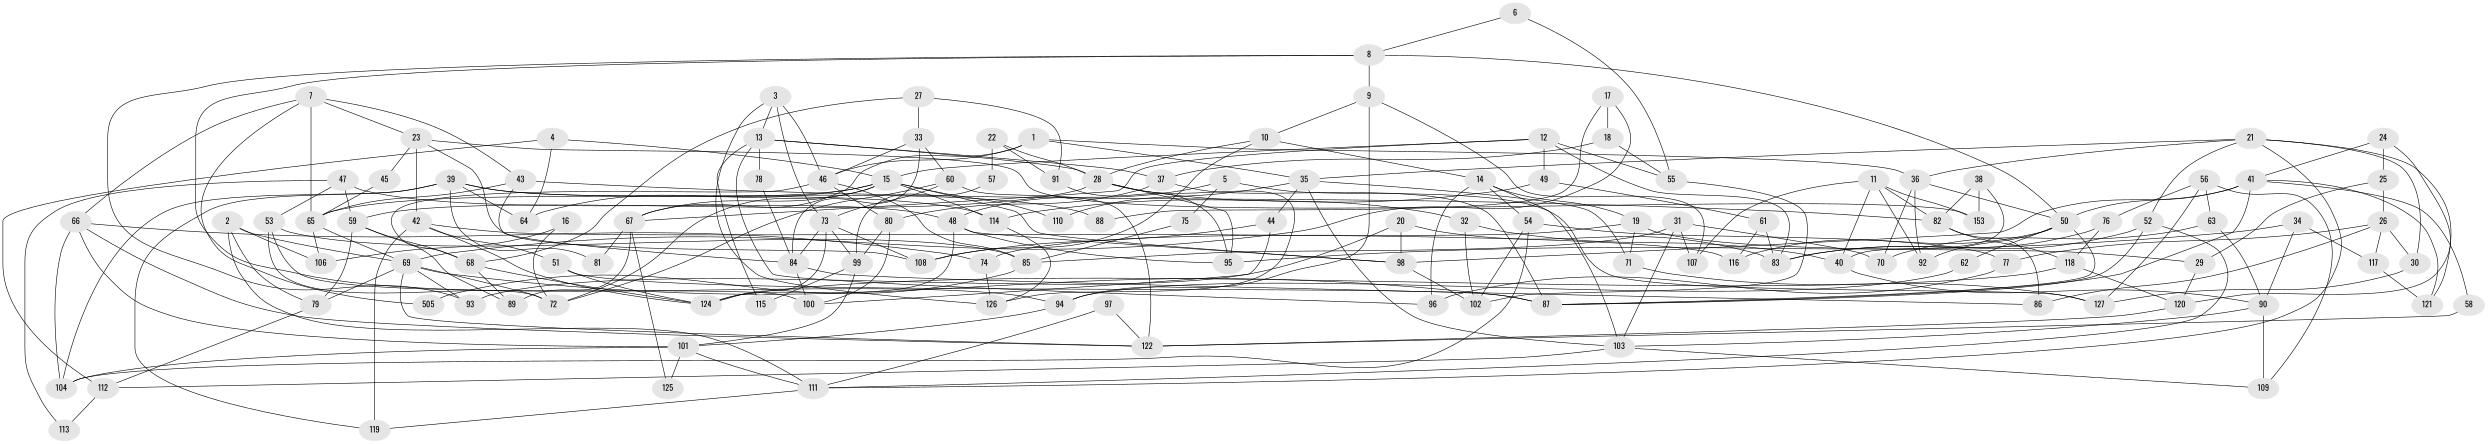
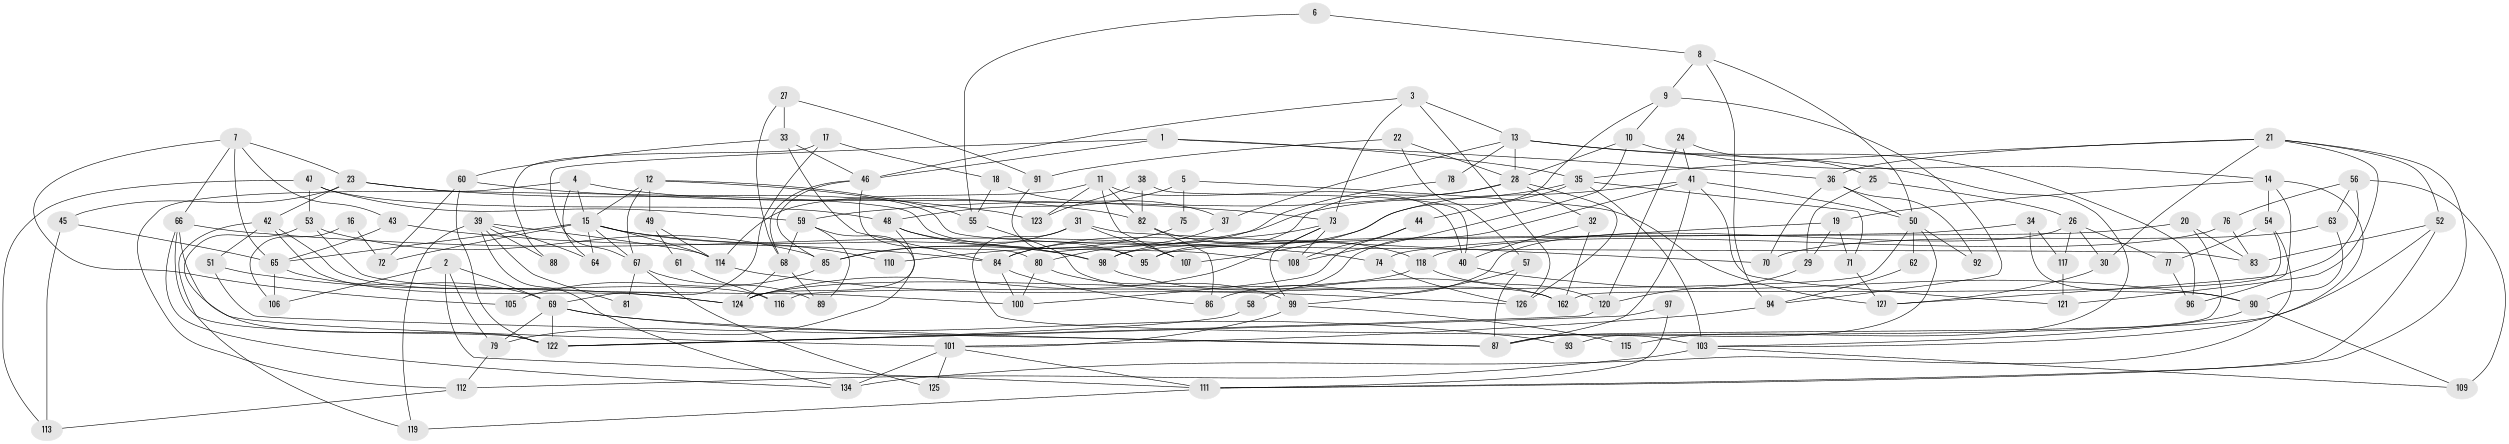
(453, 68) -> none
(1382, 193) -> (1500, 296)
(1437, 201) -> (859, 199)
(1979, 222) -> (1037, 222)
(1901, 227) -> (936, 195)
(1769, 241) -> none
(482, 282) -> none
(388, 293) -> (193, 288)
(429, 305) -> (511, 305)
(1476, 305) -> (1563, 305)
none -> (47, 325)
(61, 389) -> (846, 389)
